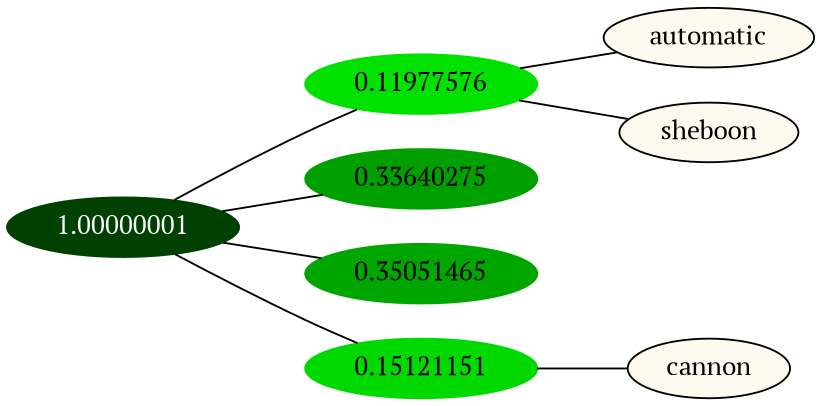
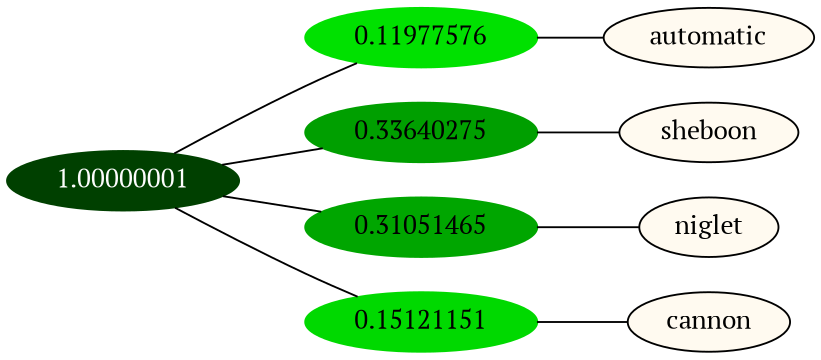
(574, 110) -> (578, 132)
none -> (709, 227)
(421, 274) -> (421, 227)
